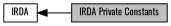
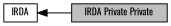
(119, 13) -> (119, 13)
